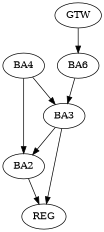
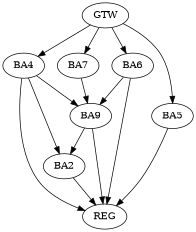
none -> (67, 39)
none -> (78, 66)
(64, 116) -> (91, 116)
none -> (172, 116)
none -> (119, 138)
none -> (26, 155)
